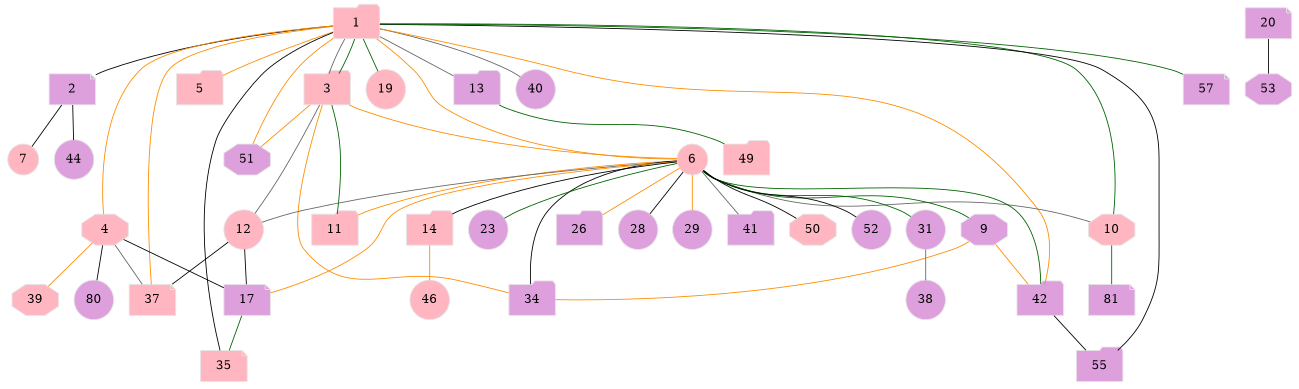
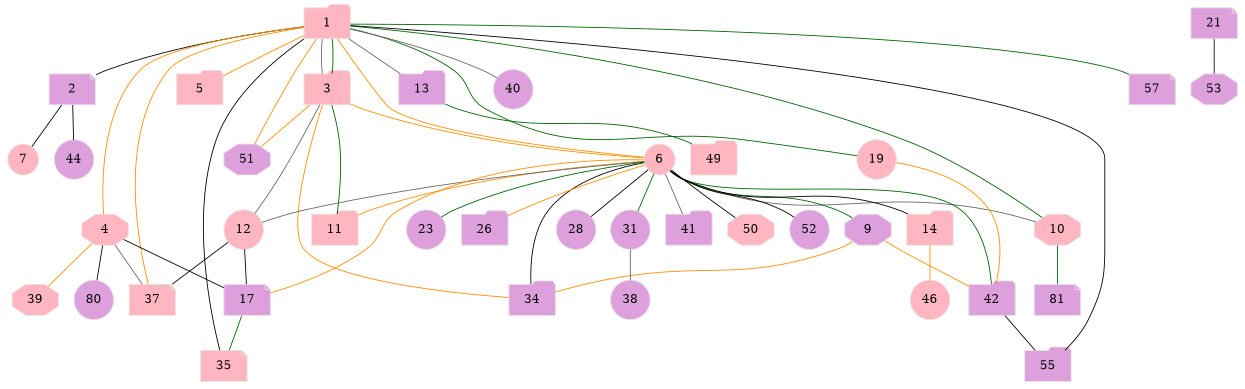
(1268, 23) -> (1214, 23)
(763, 92) -> (979, 198)
(692, 230) -> none
